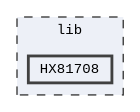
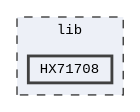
(70, 69) -> (70, 69)
